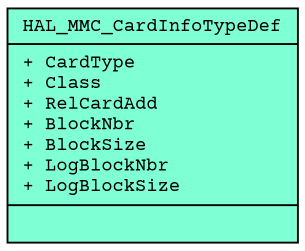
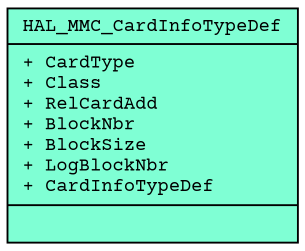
(102, 185) -> (119, 185)
